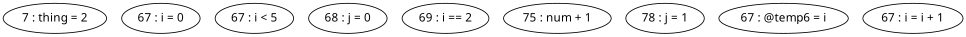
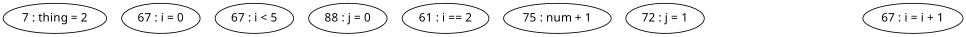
(348, 18) -> (348, 18)
(446, 18) -> (446, 18)
(665, 18) -> (665, 18)
(784, 18) -> none
